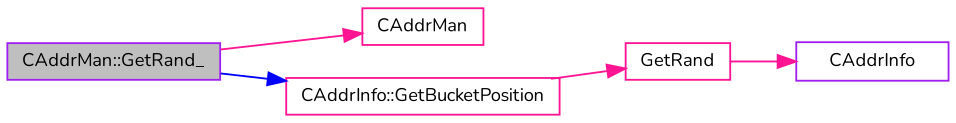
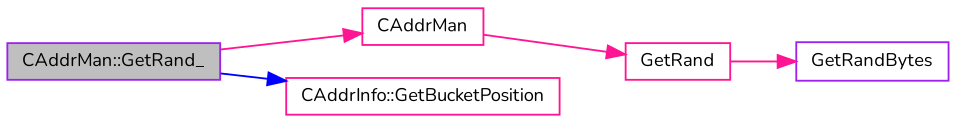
(872, 61) -> (872, 61)
(579, 75) -> (545, 43)
